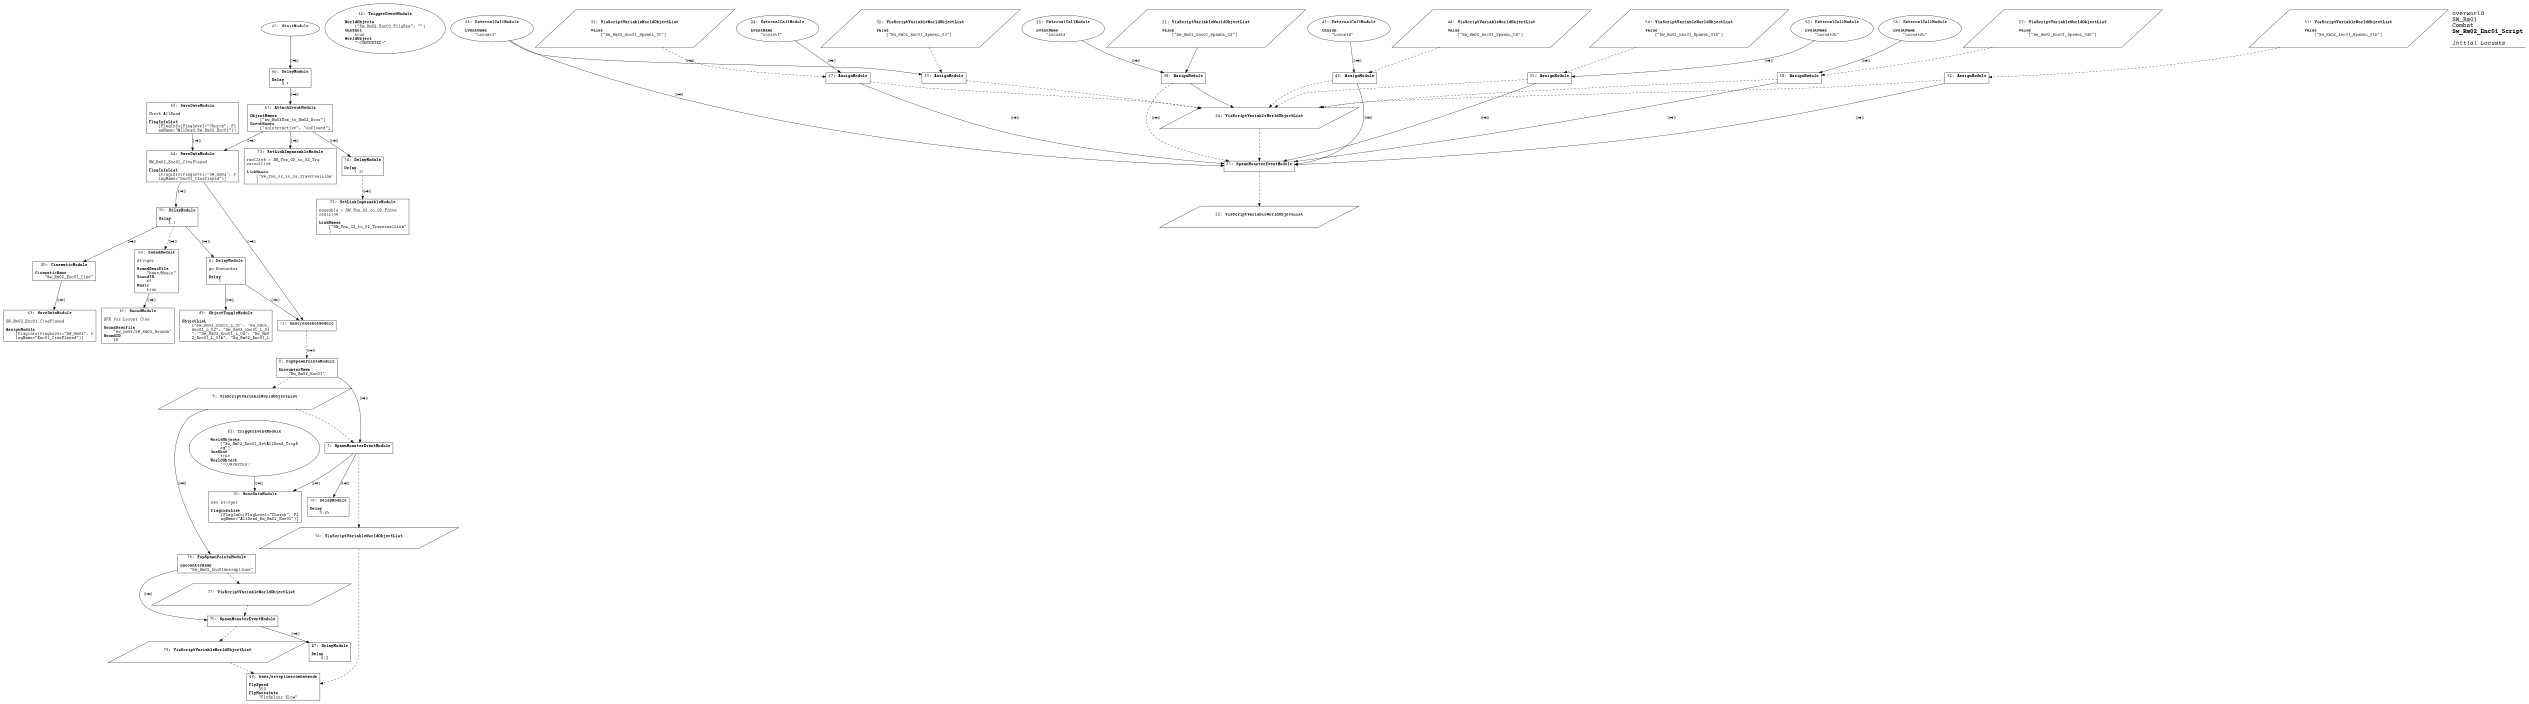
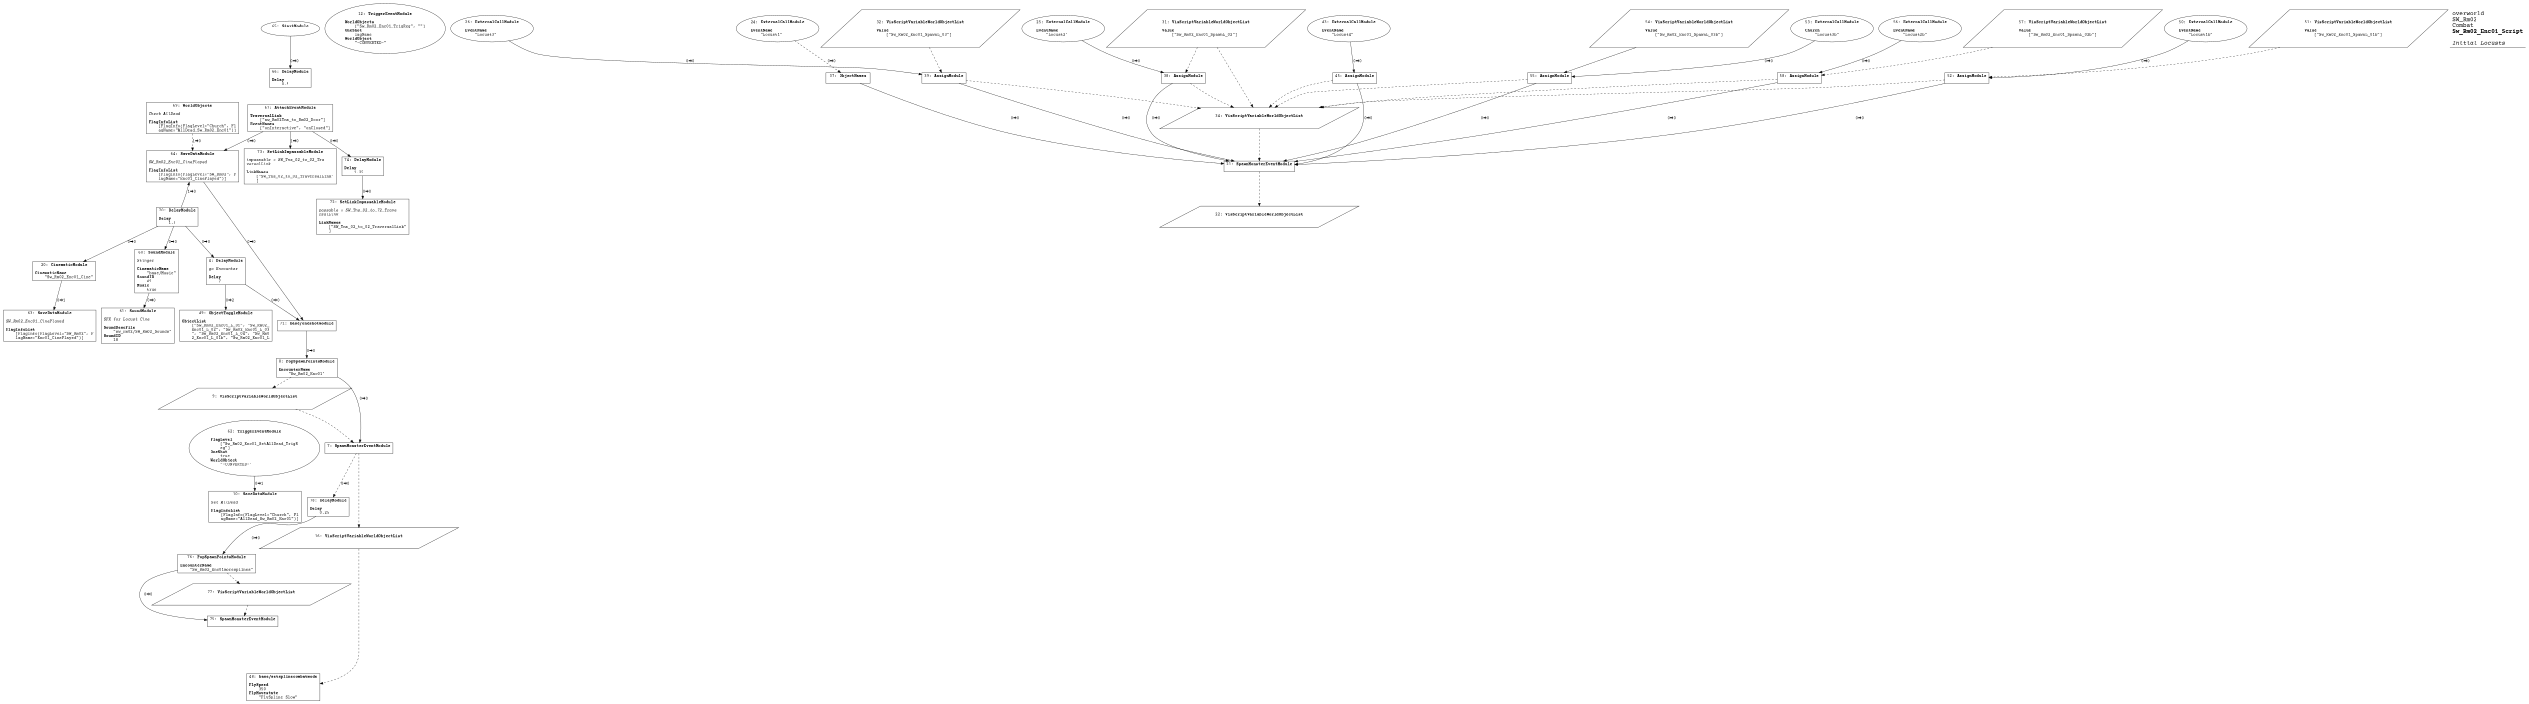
(2465, 19) -> (2465, 19)
(635, 29) -> none
(1492, 29) -> none
none -> (2206, 29)
(1329, 30) -> (1333, 30)
(1816, 30) -> (1812, 30)
(355, 34) -> (358, 34)
(816, 56) -> (816, 56)
(1192, 59) -> (1192, 59)
(1601, 60) -> (1601, 60)
(853, 76) -> (853, 76)
(290, 94) -> none
(1034, 95) -> (1234, 76)
(1210, 96) -> (1210, 96)
(198, 105) -> (198, 105)
(264, 116) -> (266, 116)
(860, 134) -> (1094, 126)
(1159, 139) -> (1159, 139)
(193, 141) -> (193, 141)
(283, 160) -> (285, 160)
(363, 186) -> (363, 186)
(177, 193) -> (185, 196)
(358, 210) -> (358, 210)
(170, 236) -> (170, 236)
(153, 269) -> (153, 269)
(21, 329) -> (21, 329)
(307, 343) -> (307, 343)
(225, 440) -> (222, 440)
(326, 474) -> none
(345, 474) -> (345, 474)
(176, 476) -> (266, 524)
(225, 502) -> (225, 502)
(208, 652) -> none
(330, 652) -> none
